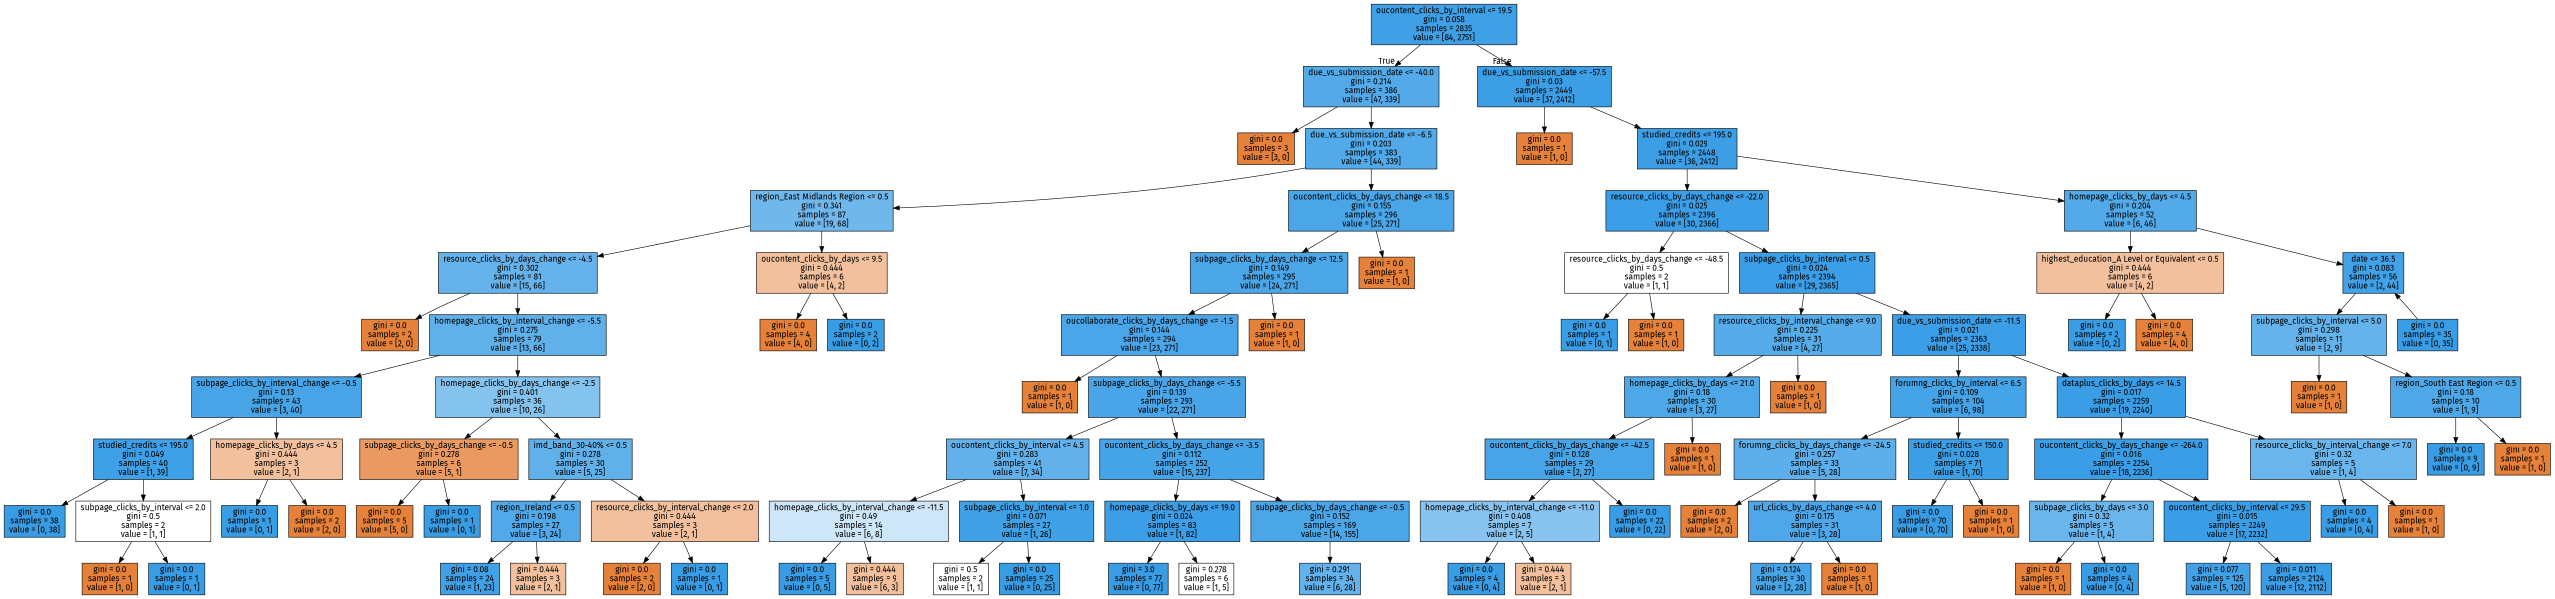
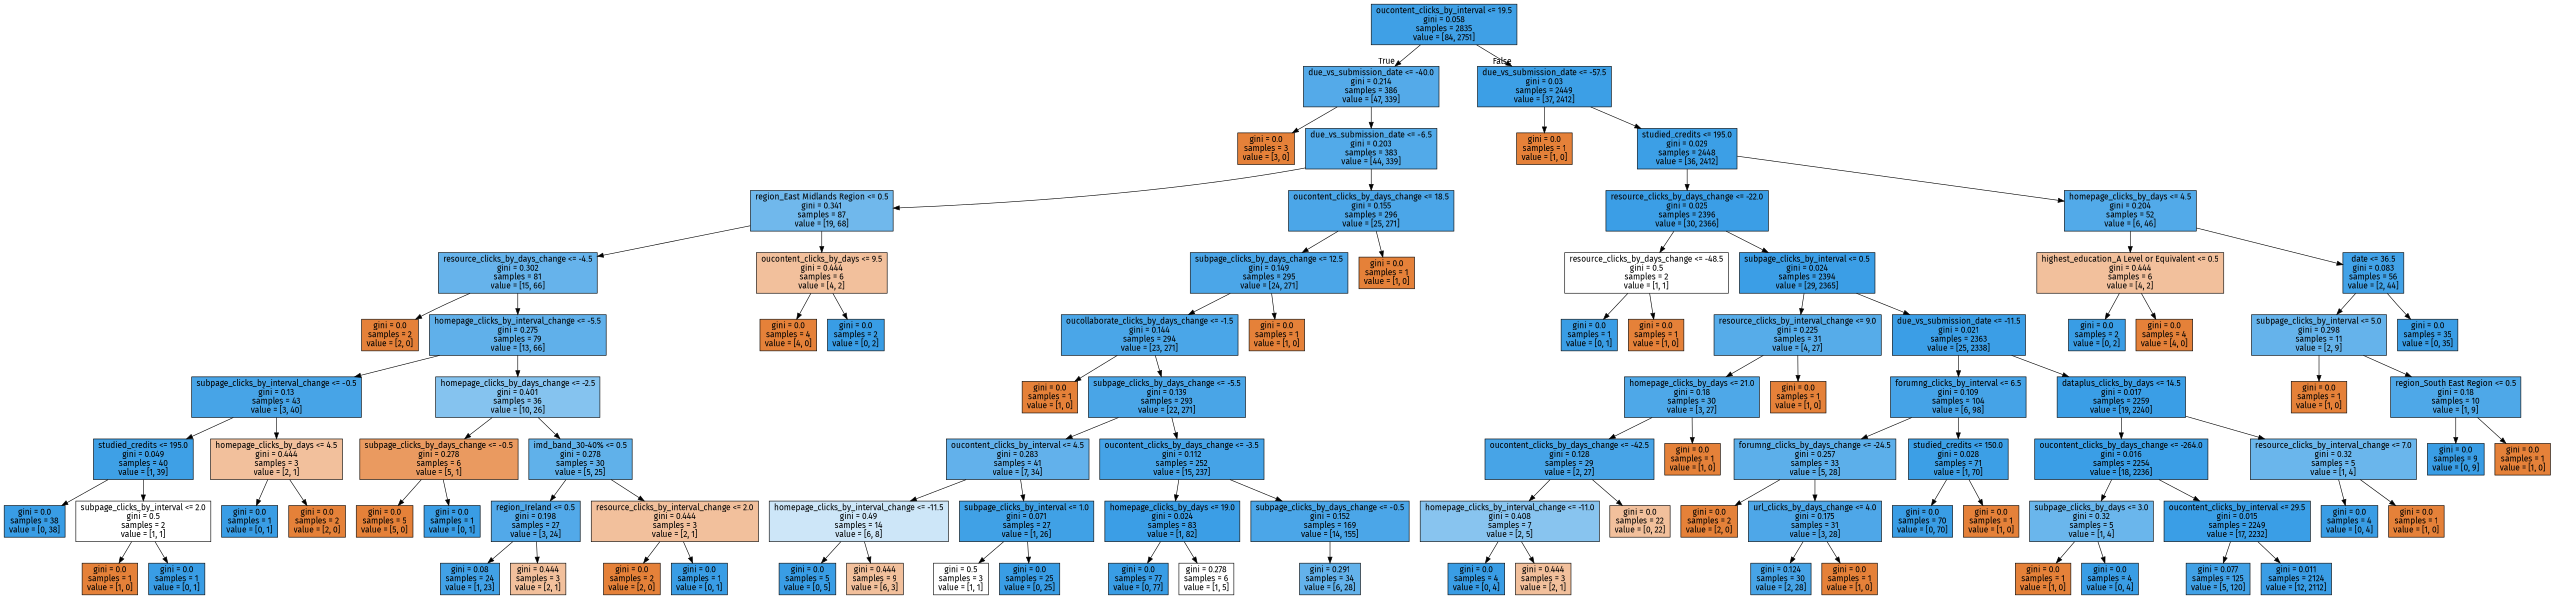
(2408, 308) -> (2397, 304)
(1640, 521) -> (1640, 521)
(961, 579) -> (961, 579)
(1138, 579) -> (1138, 579)
